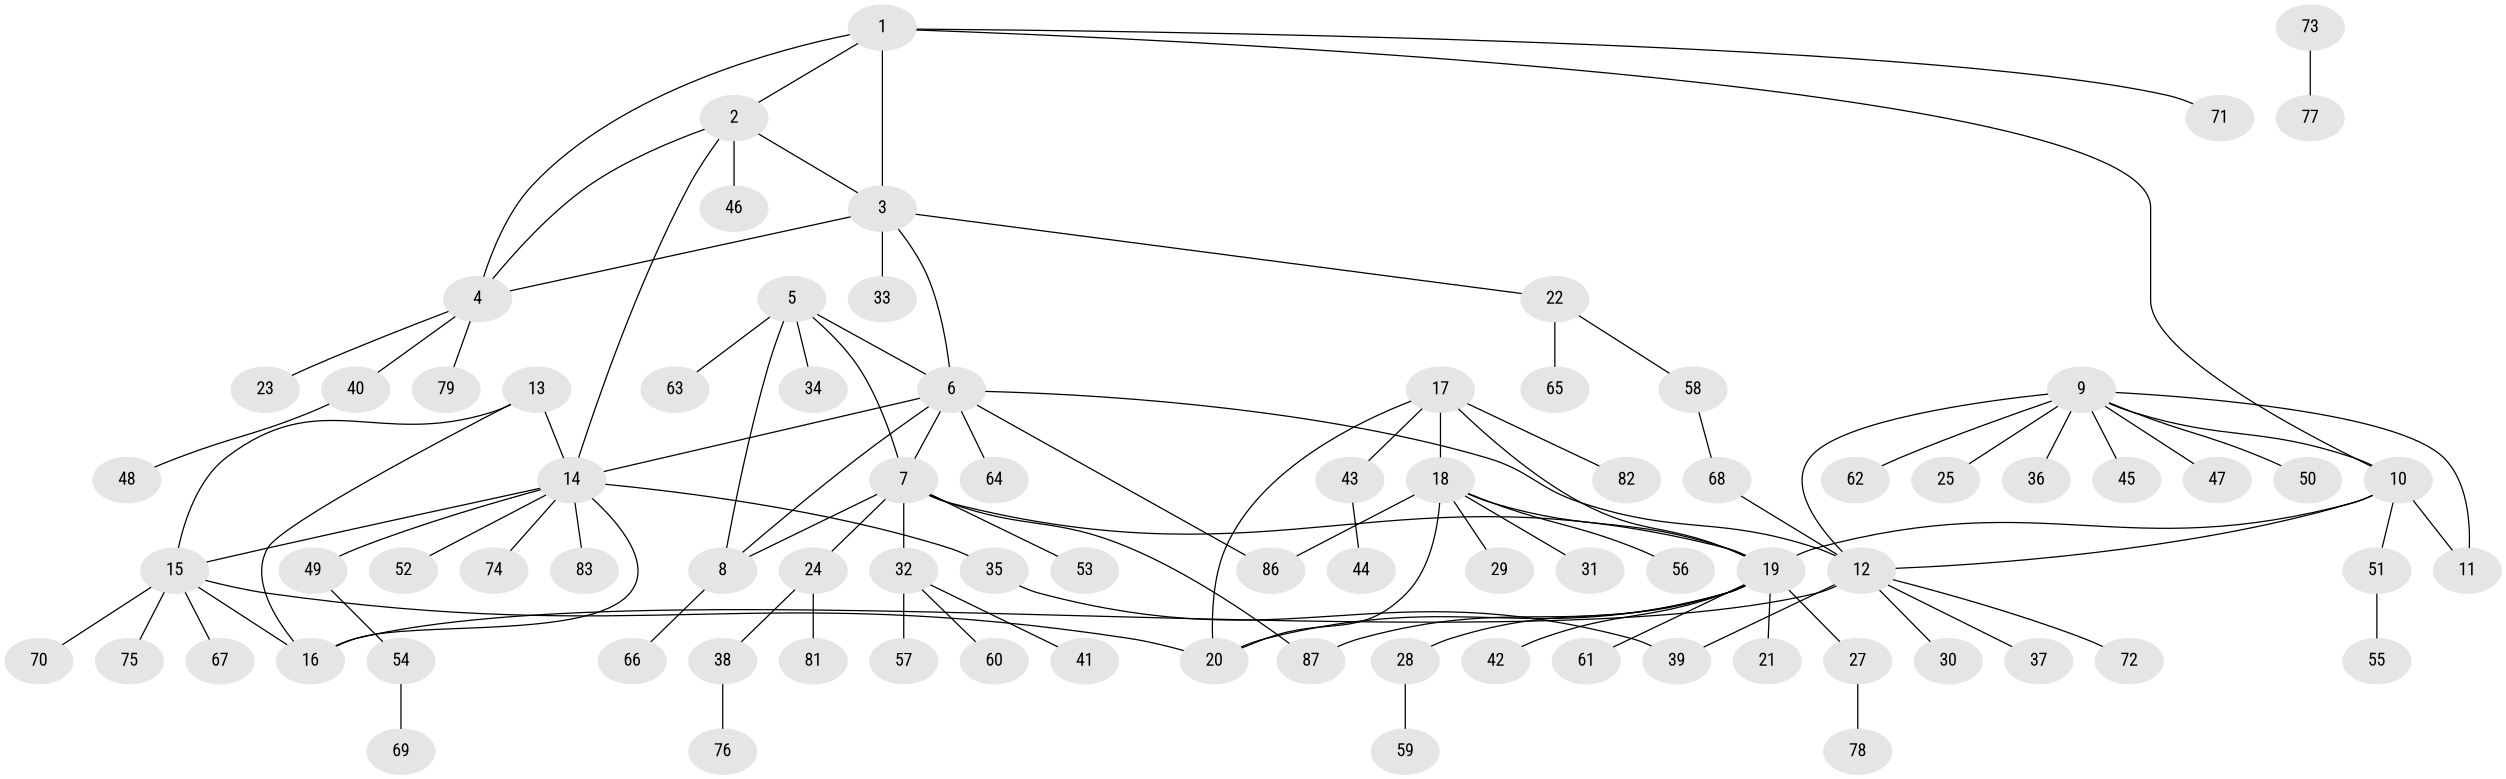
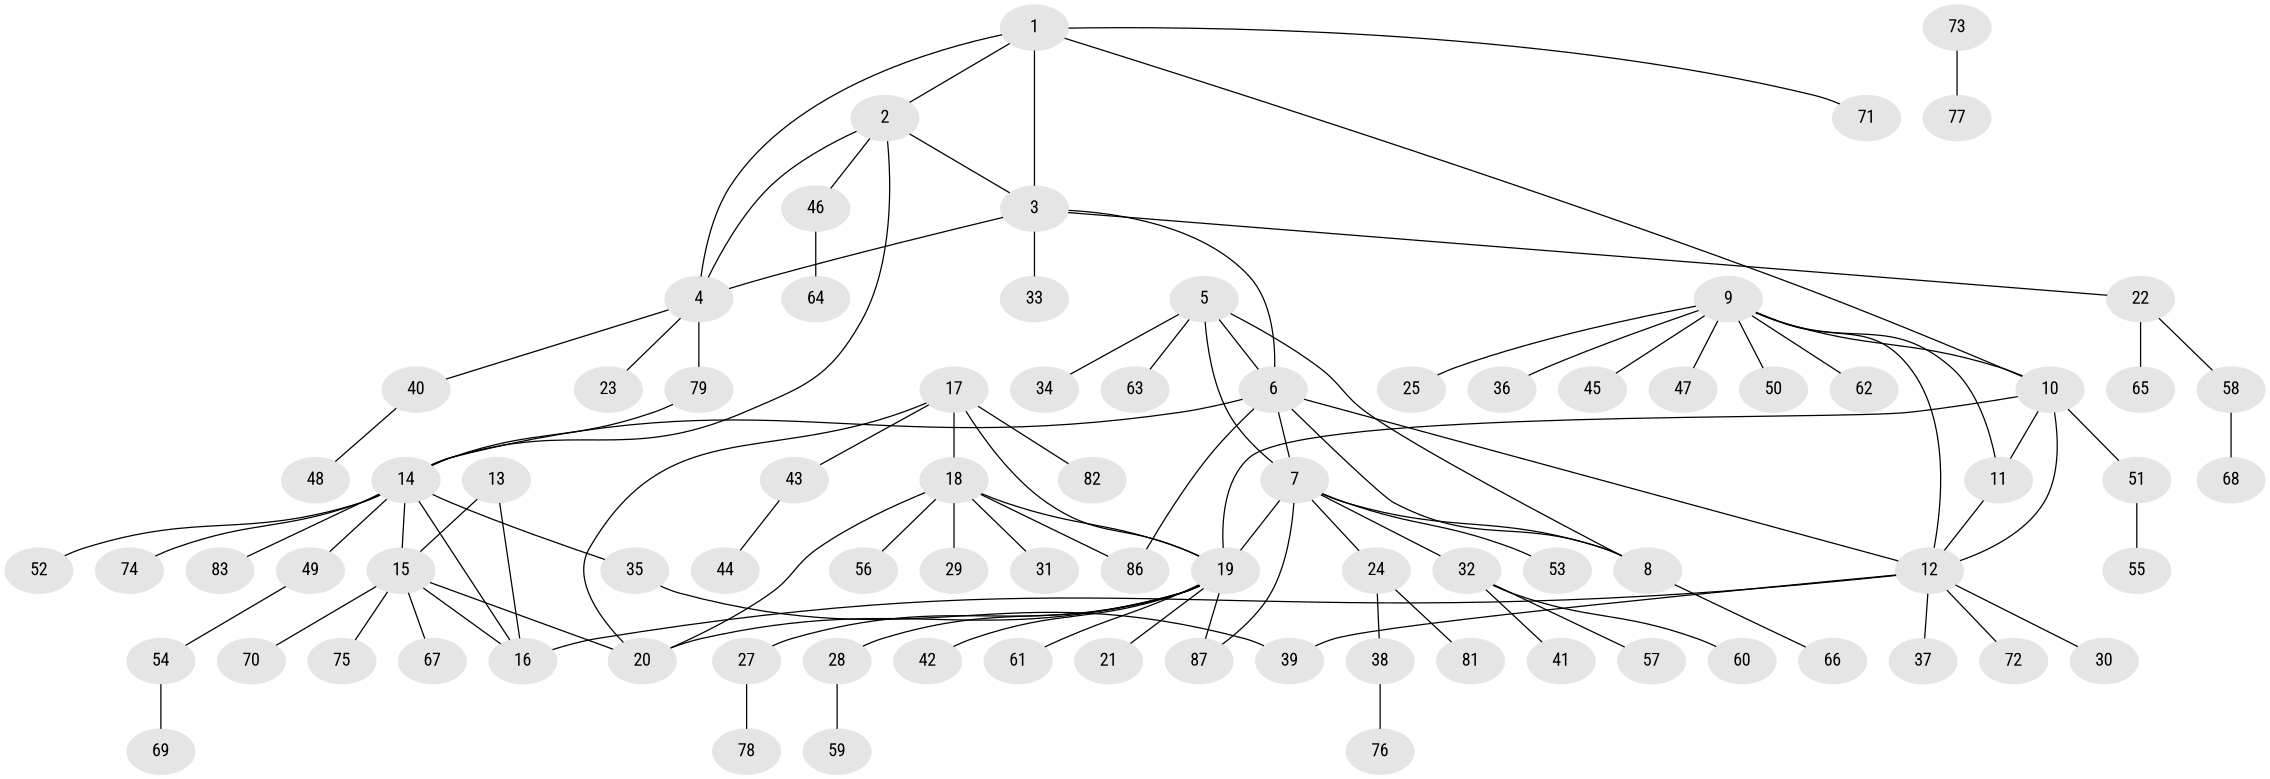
(554, 435) -> (552, 435)
(973, 435) -> (816, 254)
(1789, 525) -> (1964, 525)
